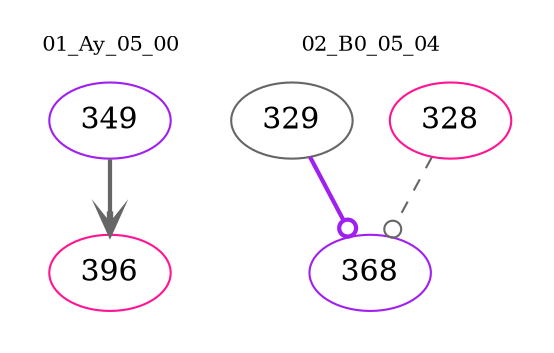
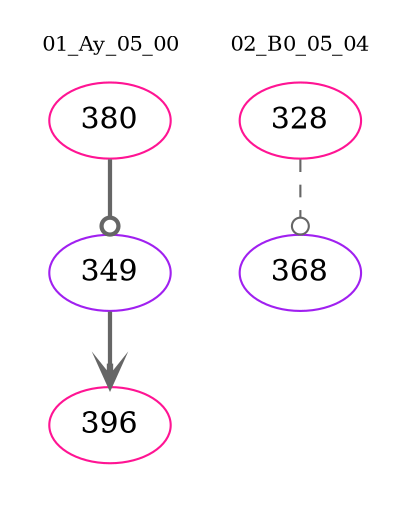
none -> (110, 121)
(292, 121) -> none
